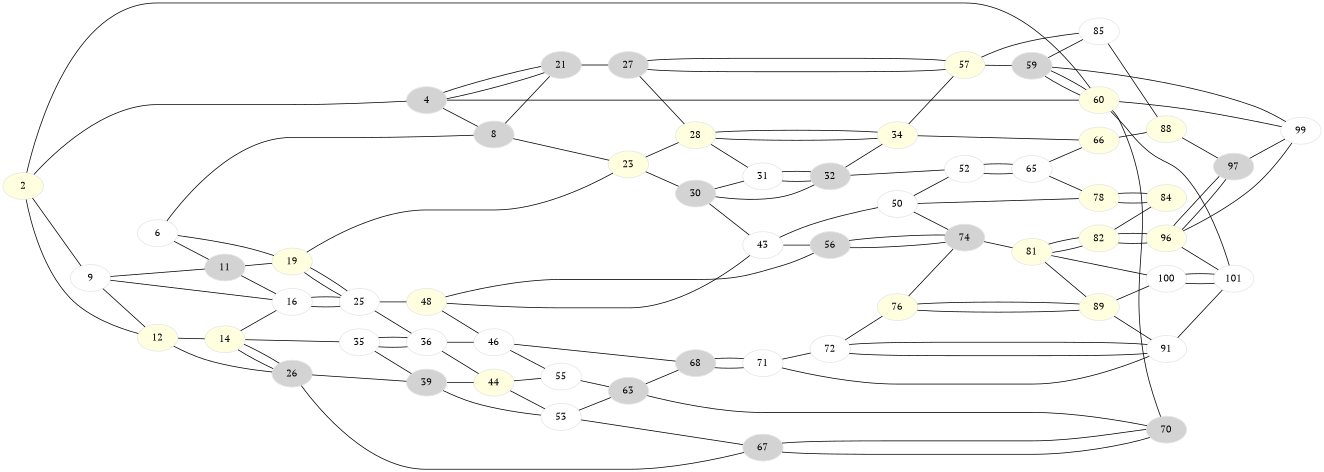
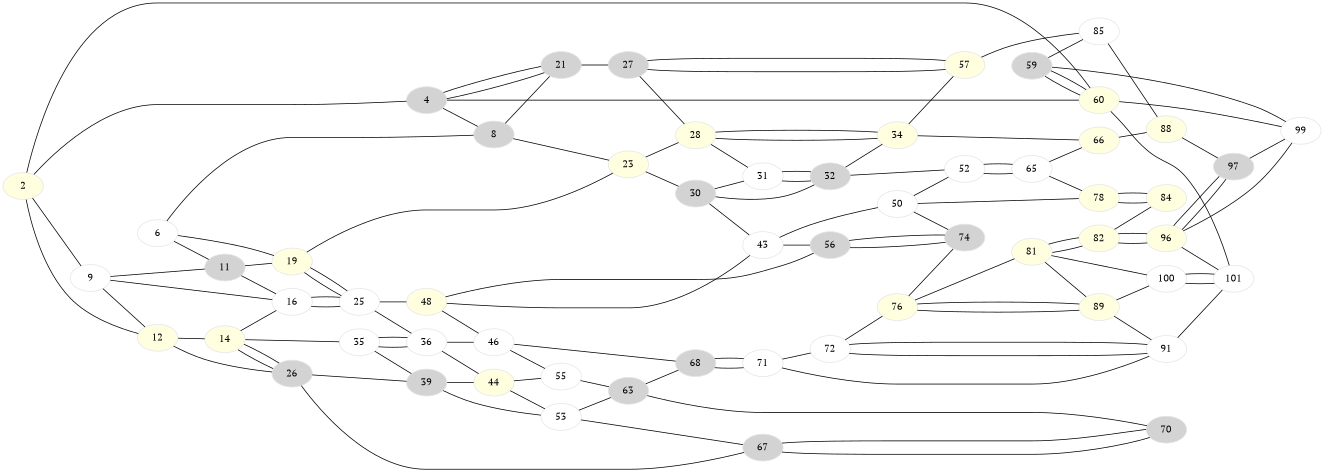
(998, 65) -> none
(998, 245) -> (965, 279)
(1140, 262) -> none
